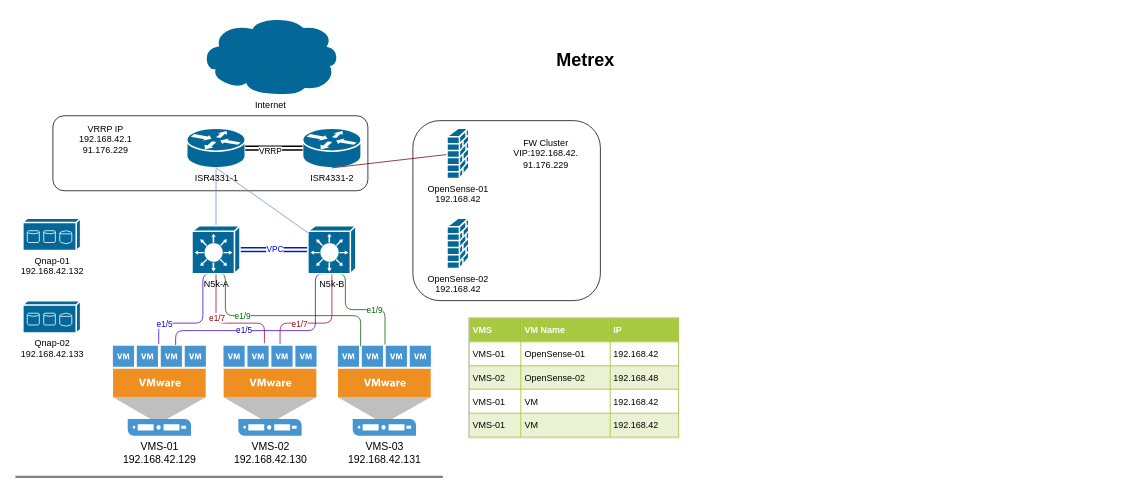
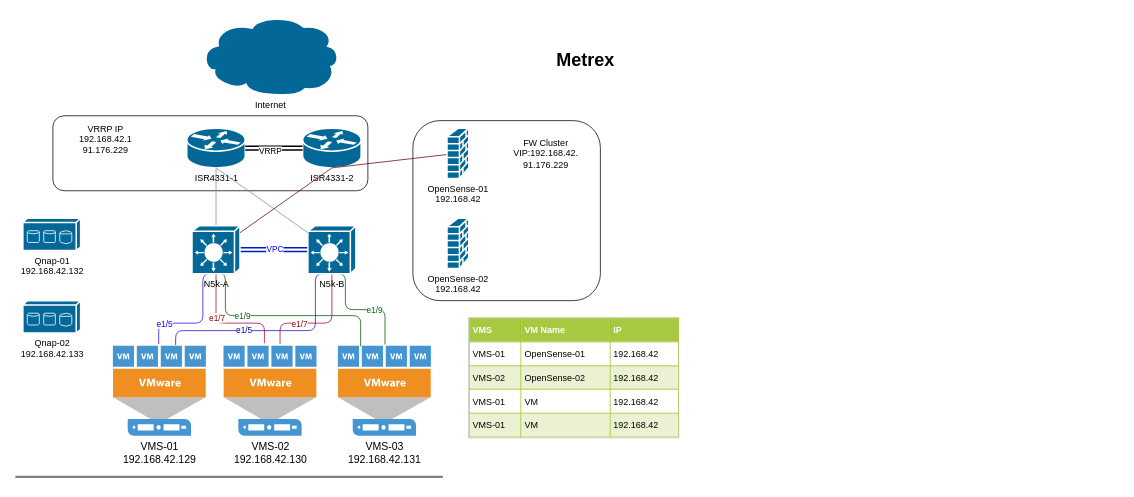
none -> (286, 200)
(537, 345) -> (537, 345)
